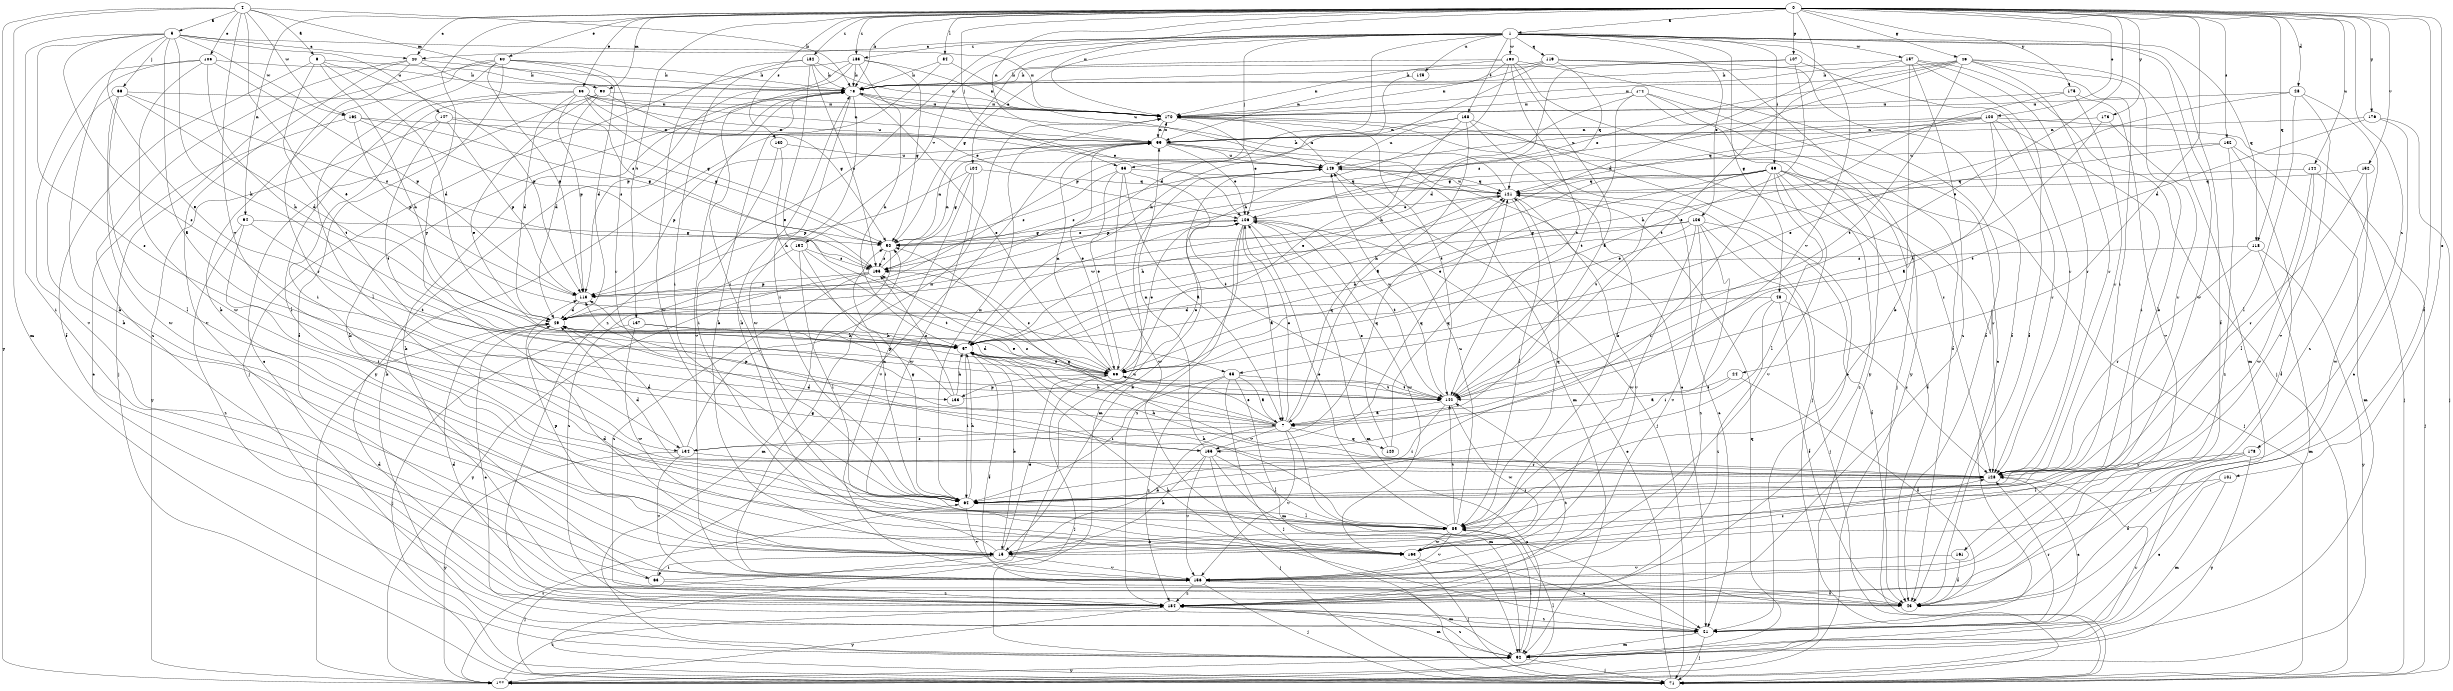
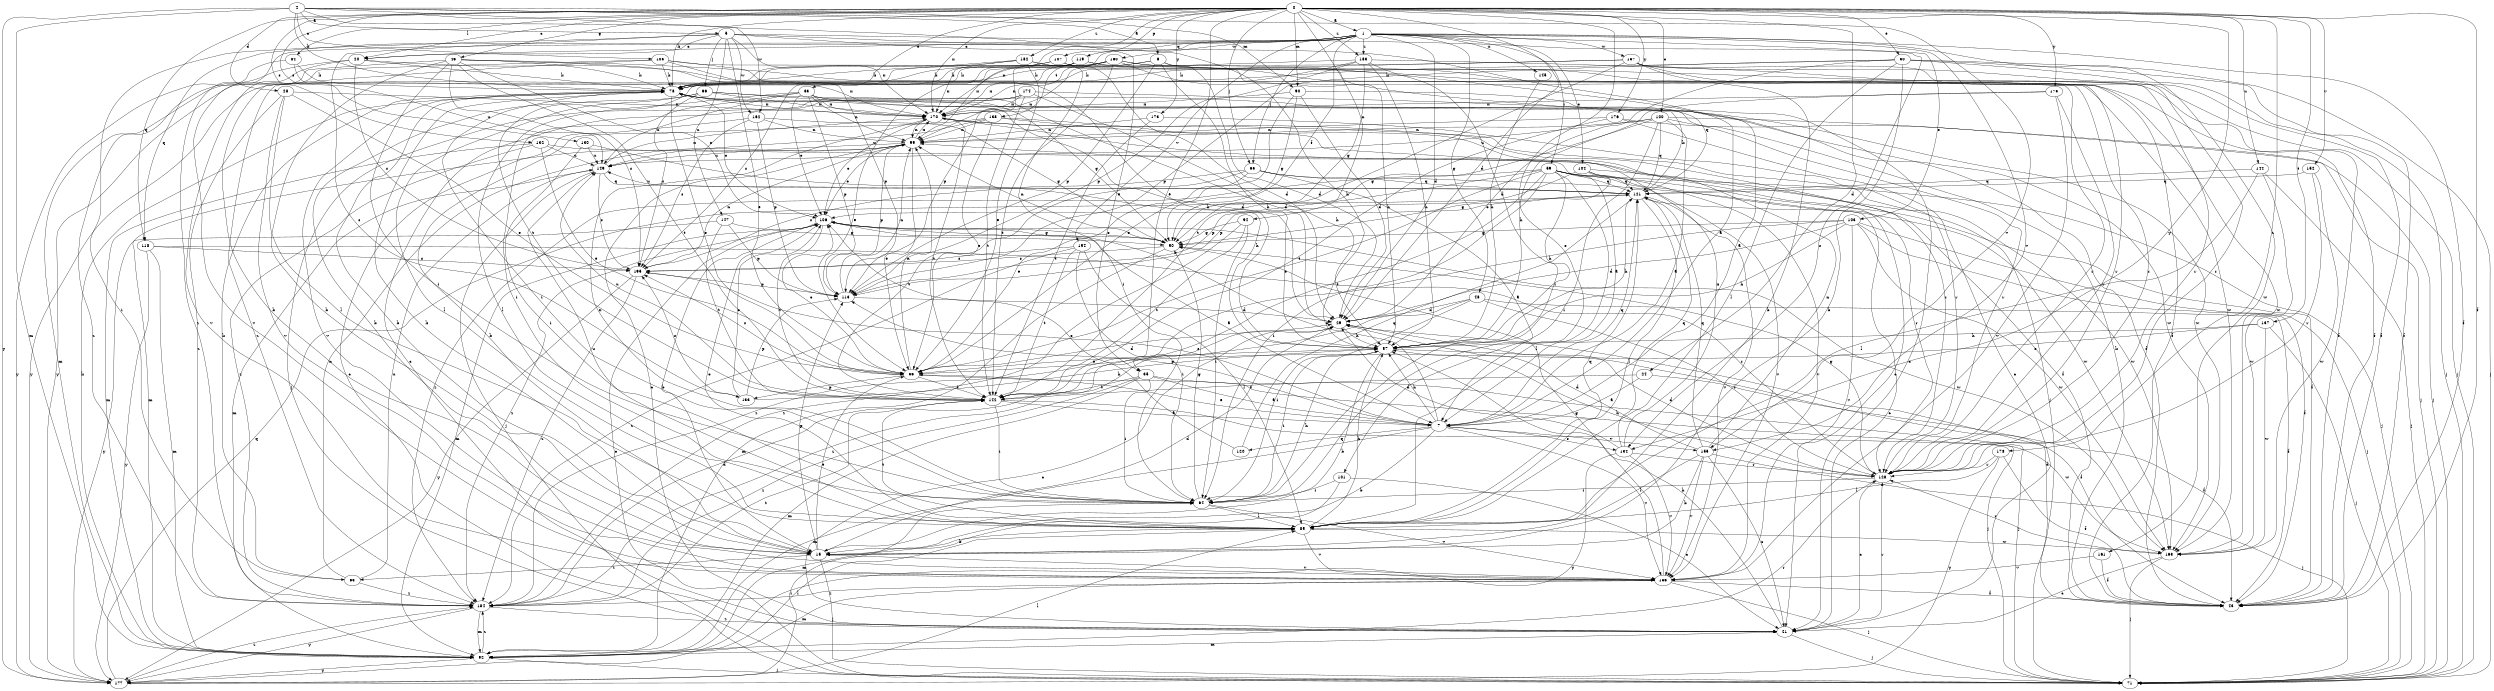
(783, 132) -> (892, 238)
(965, 143) -> (1312, 143)
(1093, 272) -> (1611, 272)
